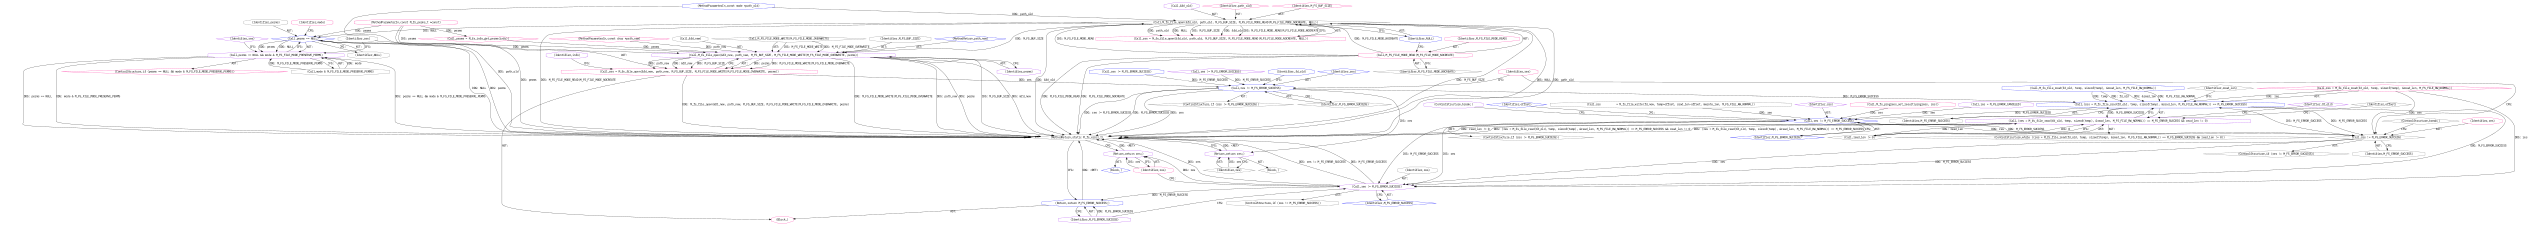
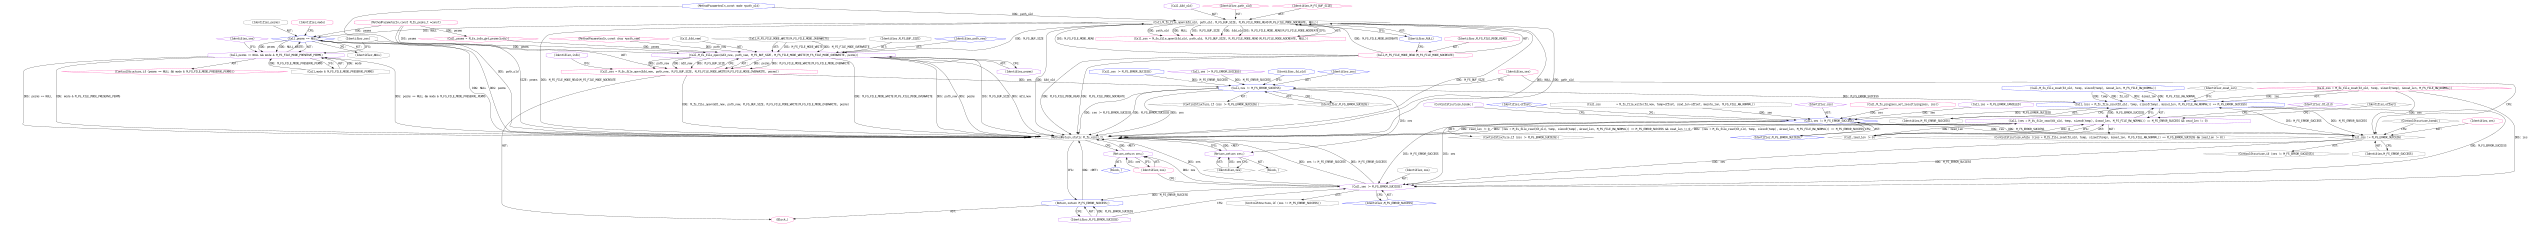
(970, 39) -> (970, 39)
(301, 47) -> (301, 47)
(1428, 72) -> none
(529, 80) -> (529, 80)
